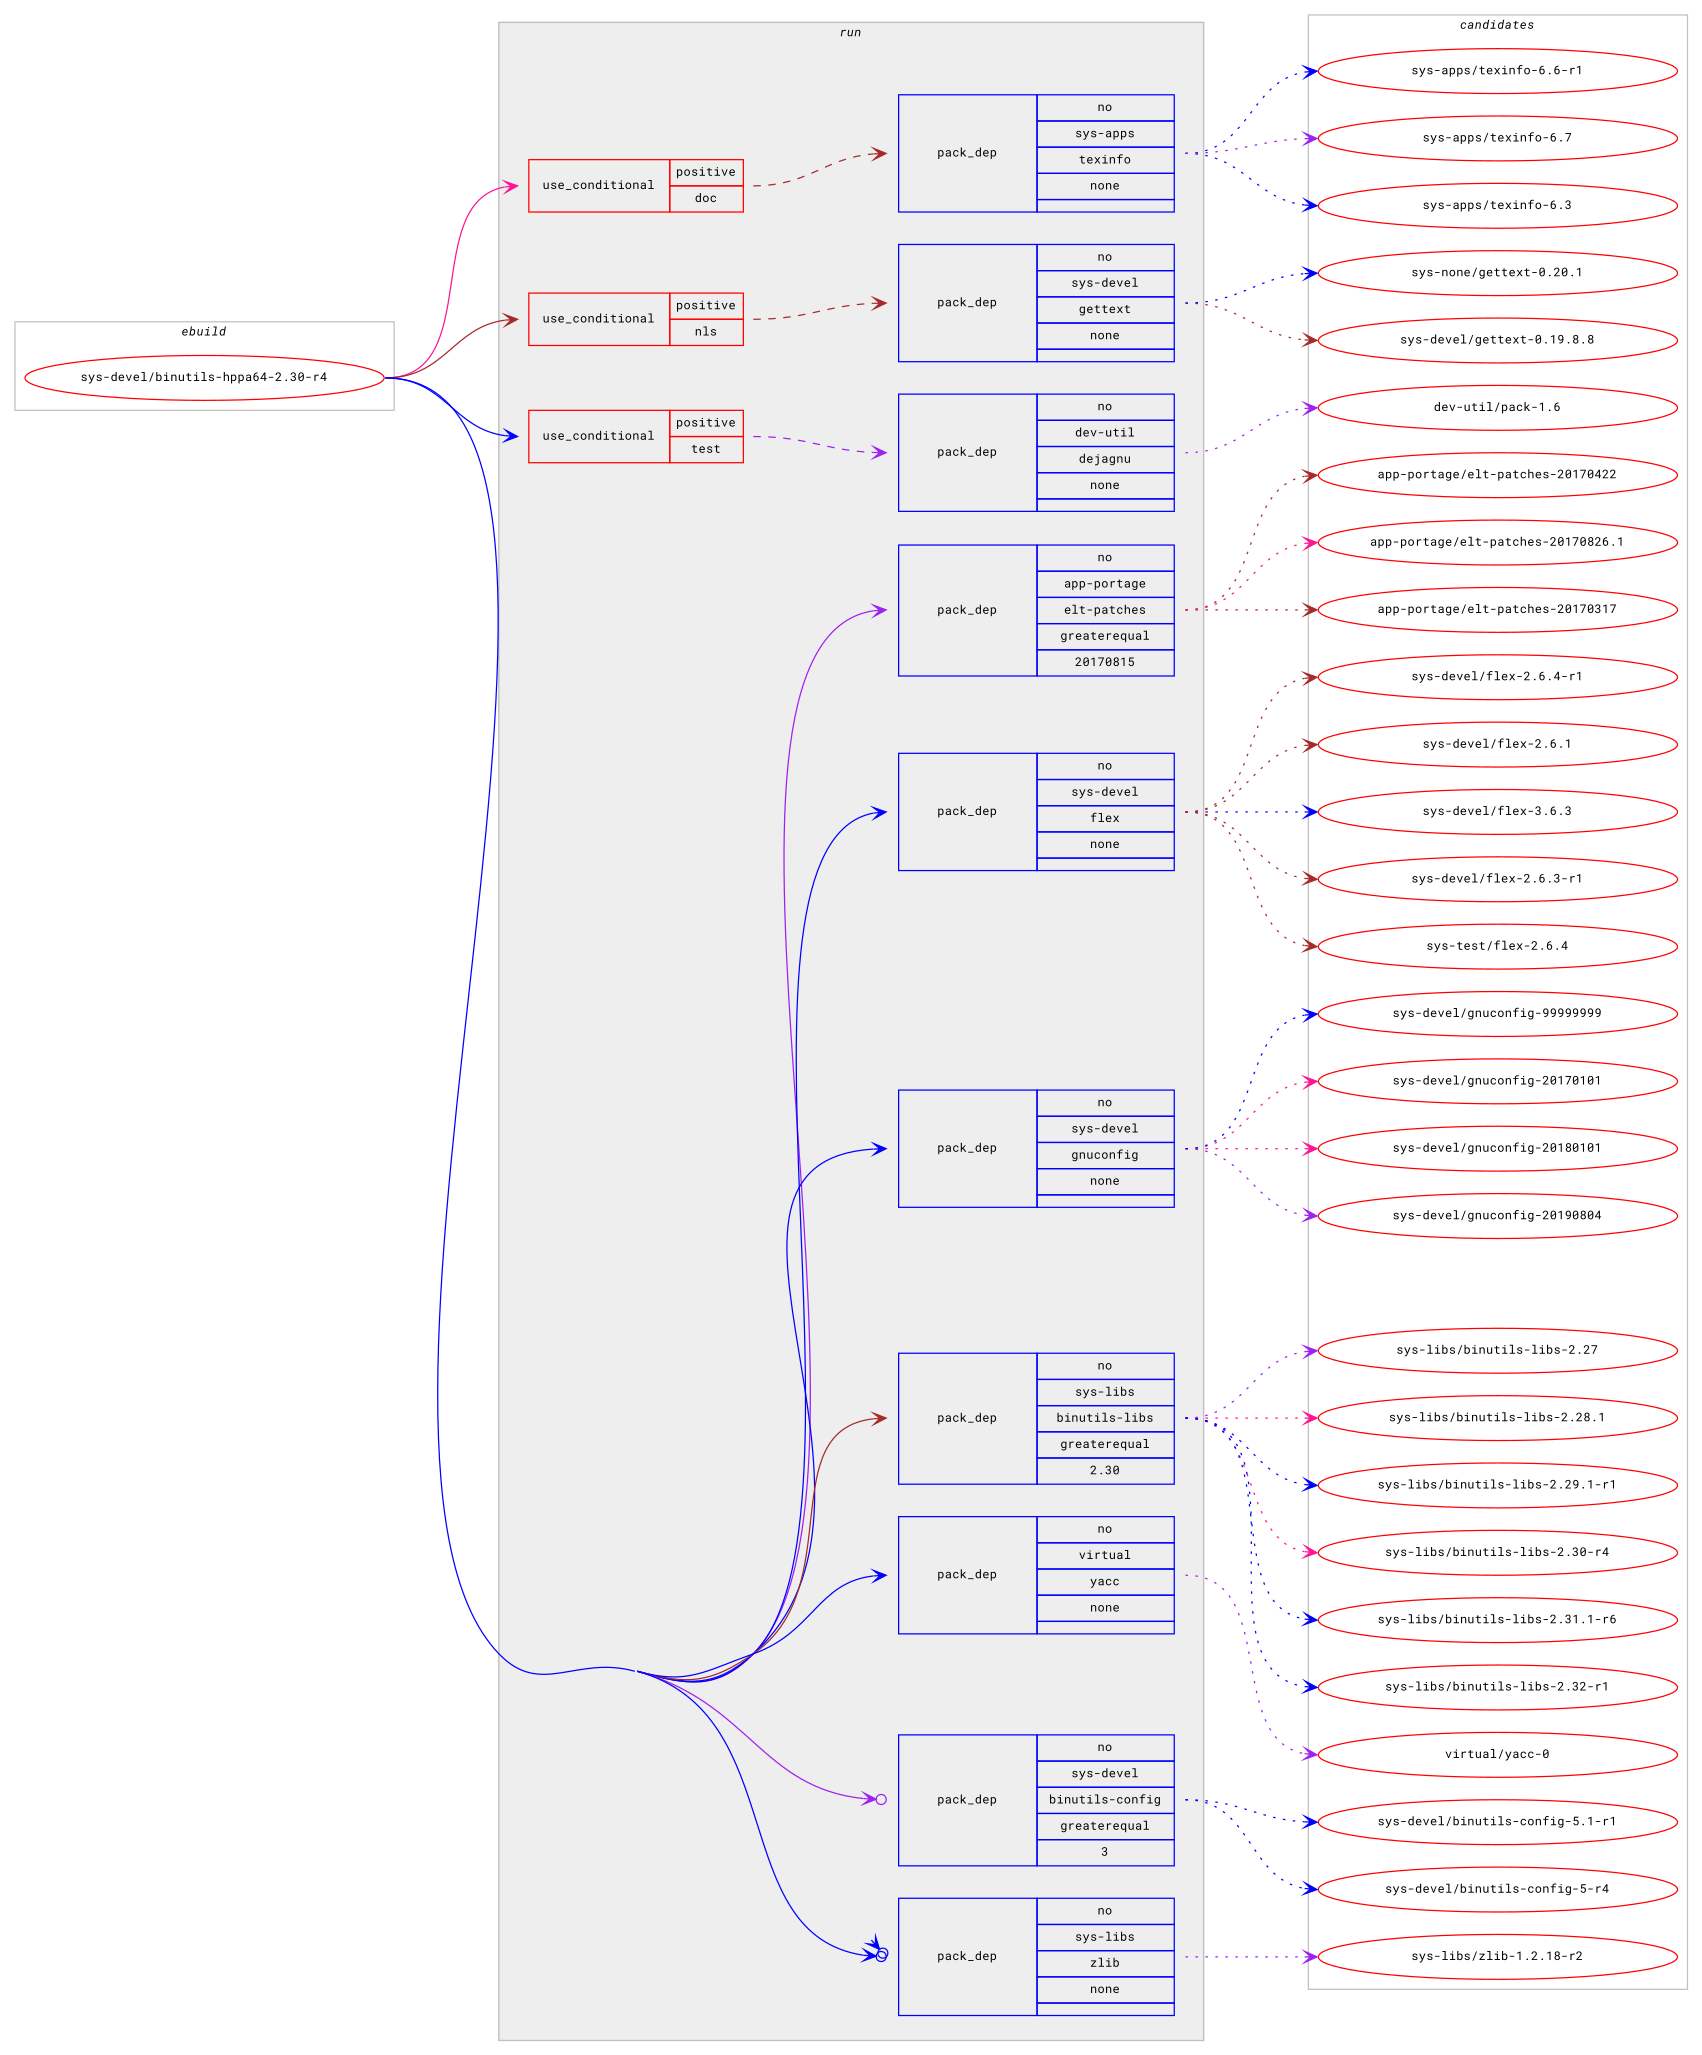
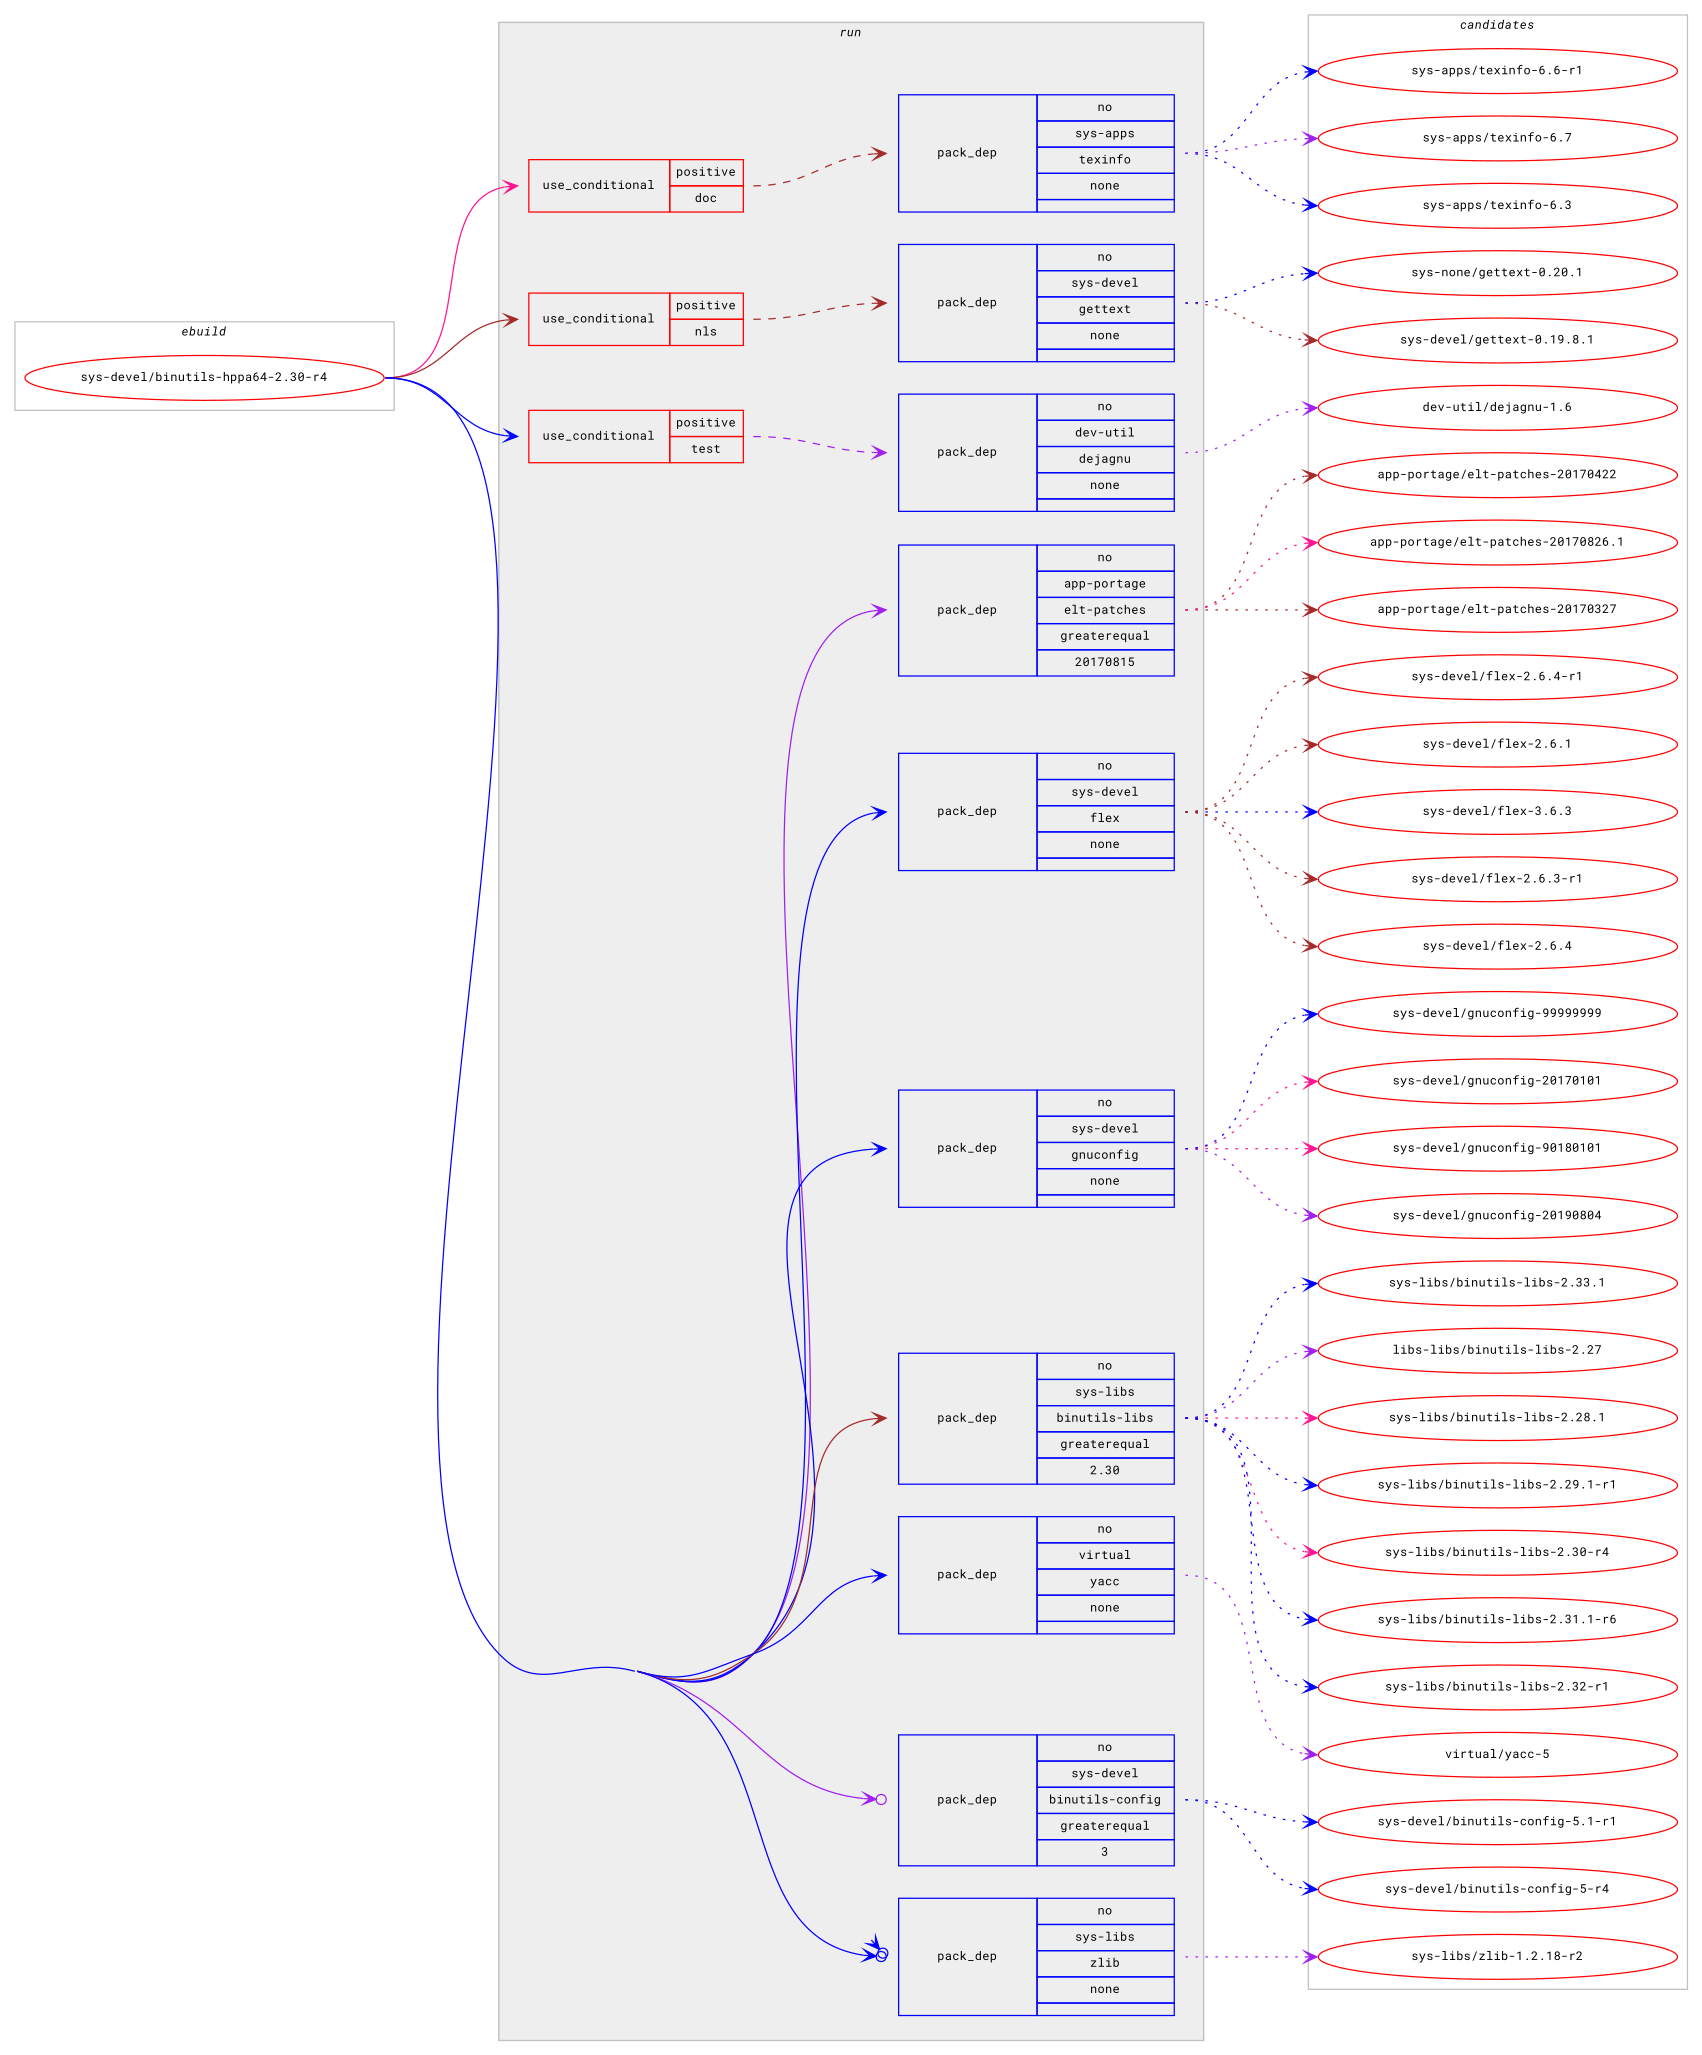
(1498, 340) -> (1498, 340)
(1498, 408) -> (1498, 408)
(1498, 610) -> (1498, 610)
(1498, 947) -> (1498, 947)
(1498, 1149) -> (1498, 1149)
none -> (1498, 1283)
(1498, 1351) -> (1498, 1351)
(1498, 1755) -> (1498, 1755)
